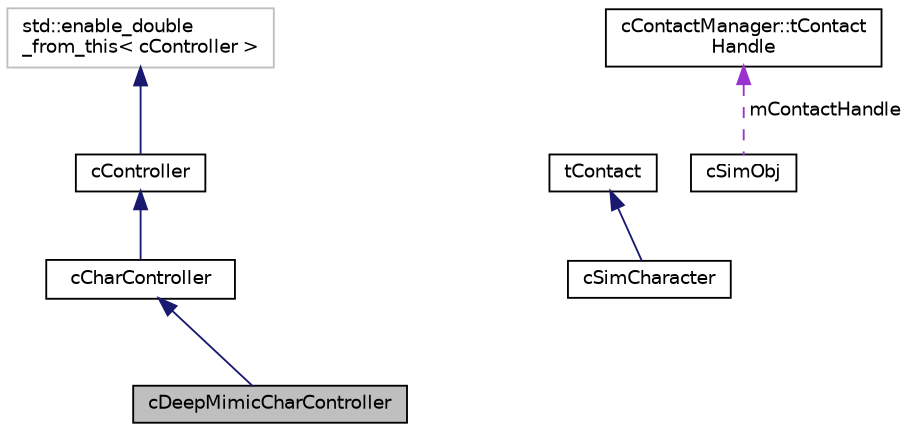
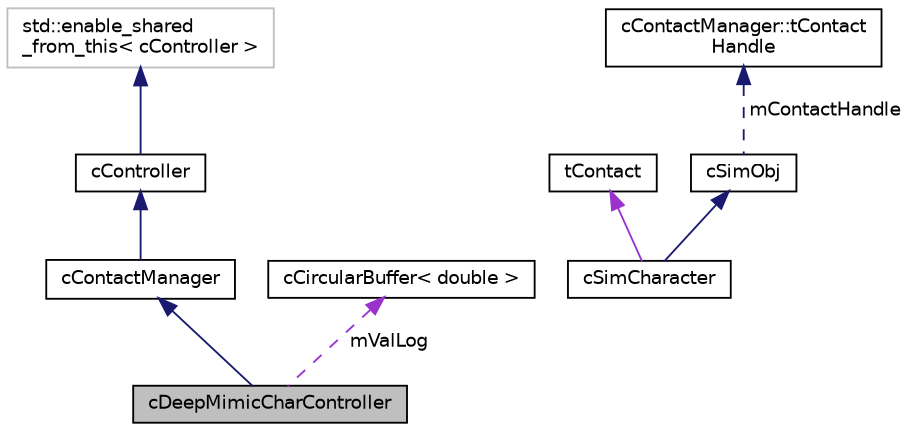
(141, 38) -> (141, 38)
(744, 120) -> (744, 120)
none -> (690, 233)
(630, 235) -> (630, 235)
(141, 279) -> (141, 279)
none -> (401, 279)
